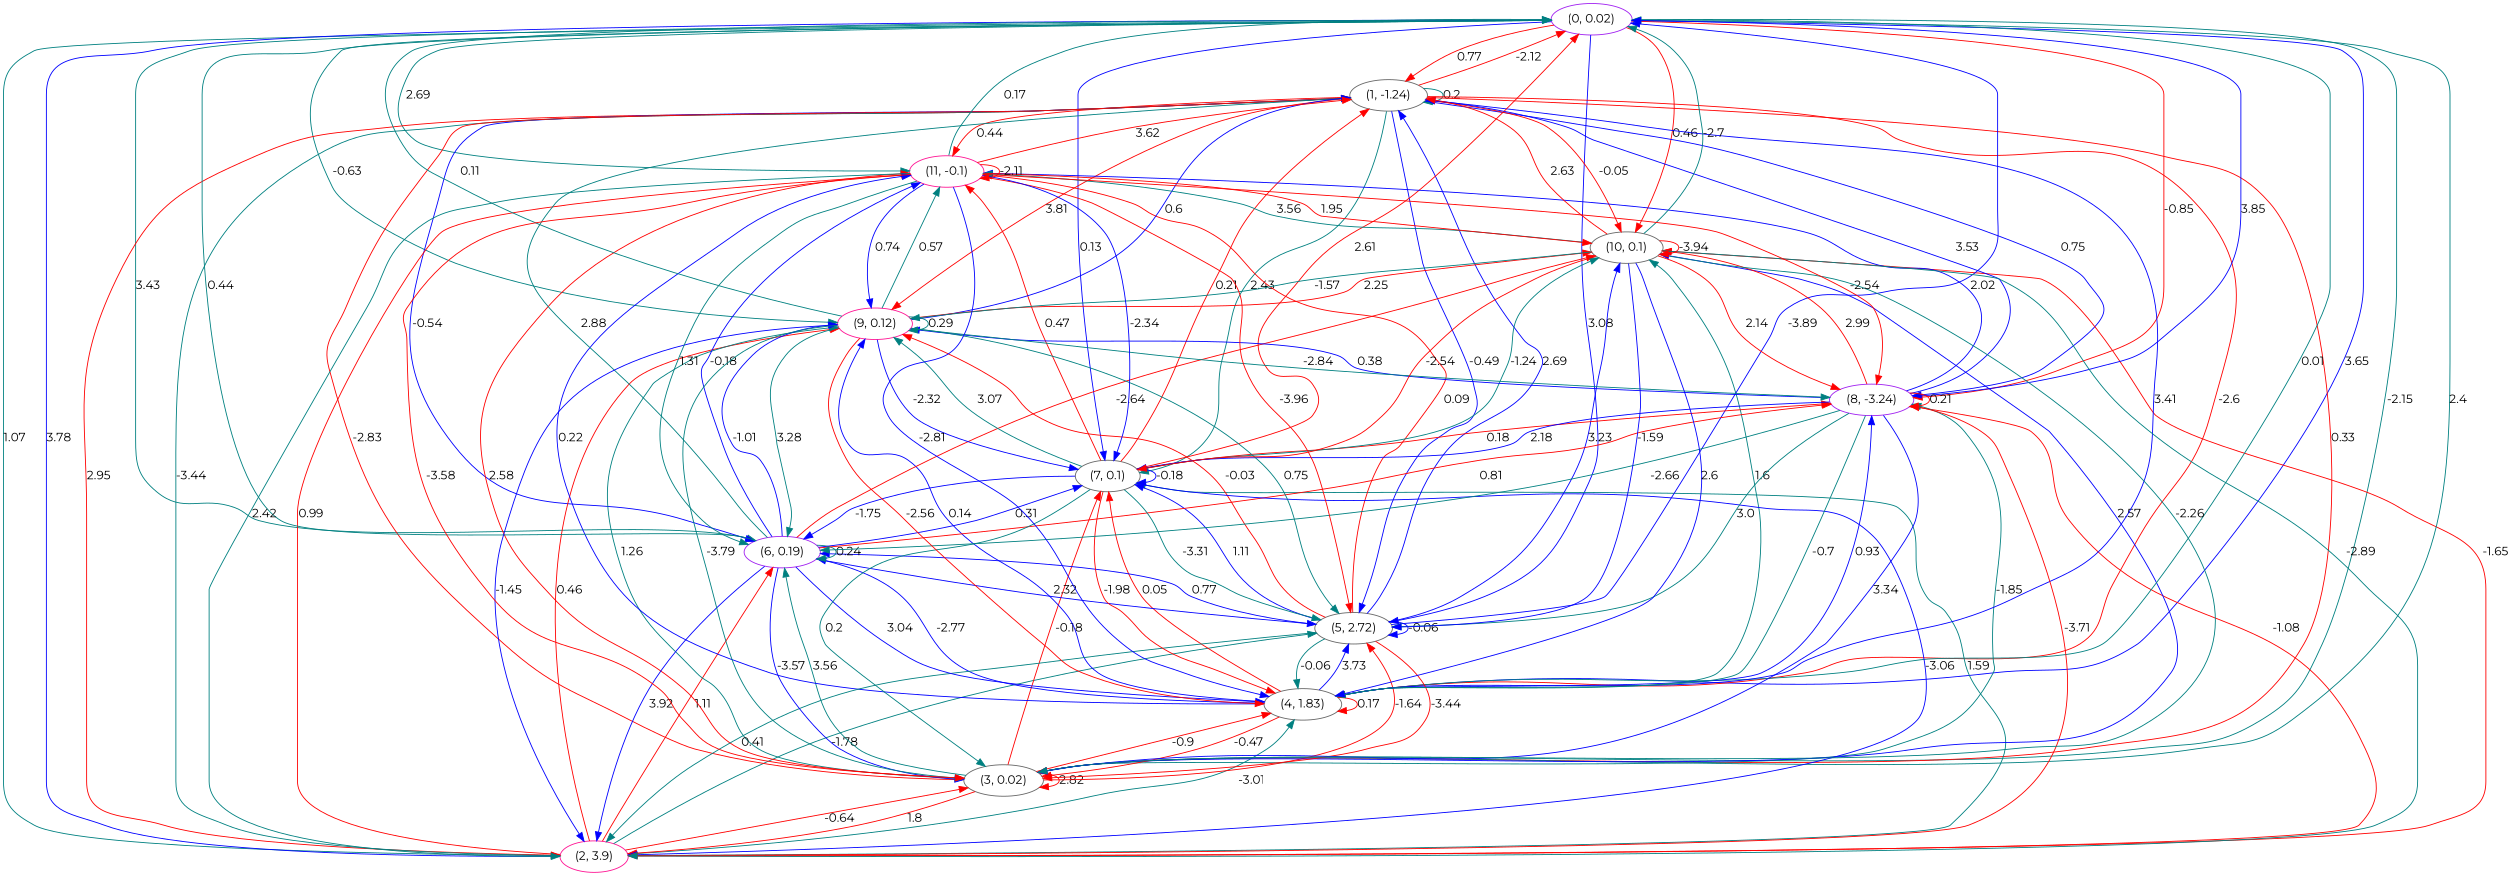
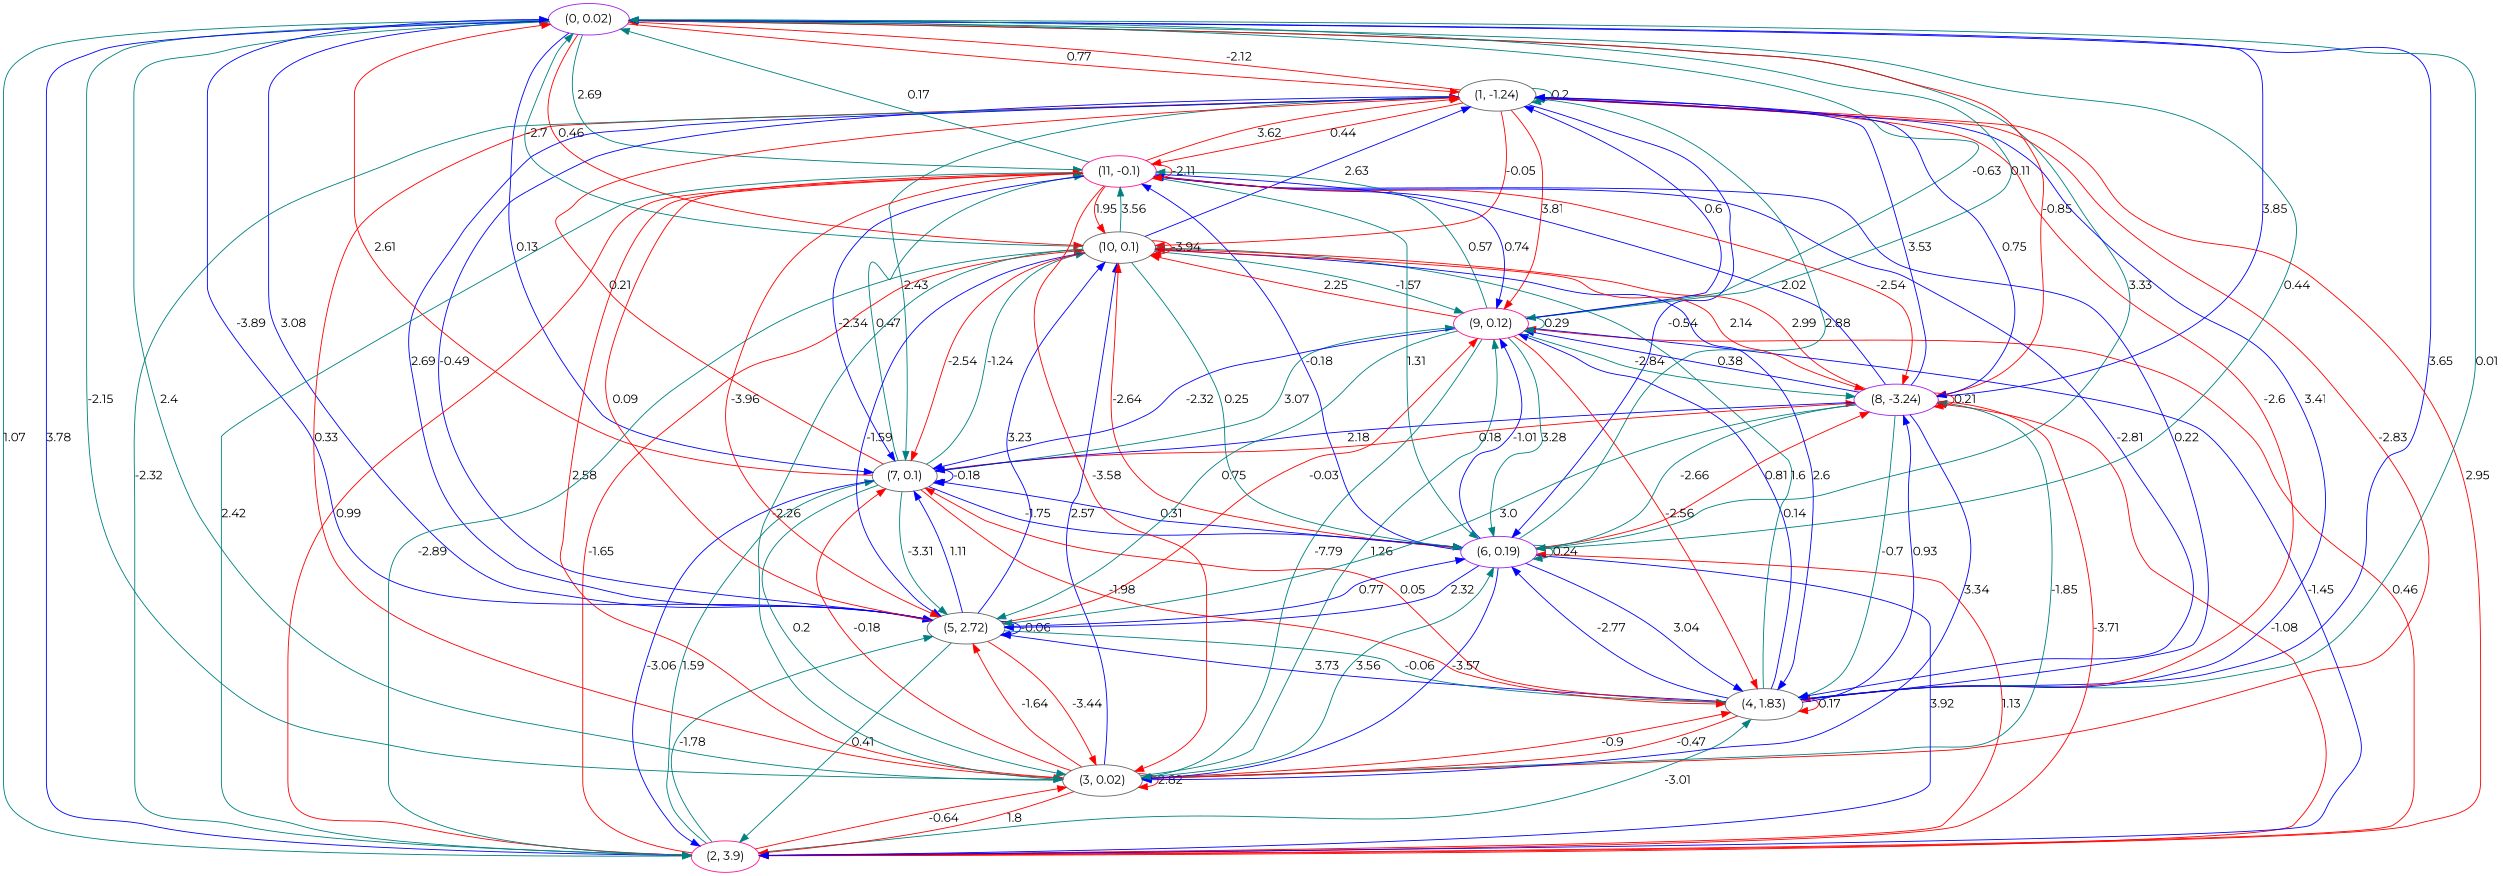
(1531, 153) -> (1312, 170)
(148, 286) -> (2141, 286)
(1038, 324) -> (880, 268)
none -> (1232, 474)
(191, 476) -> (149, 476)
(721, 552) -> (1329, 552)
(703, 704) -> (2012, 704)
